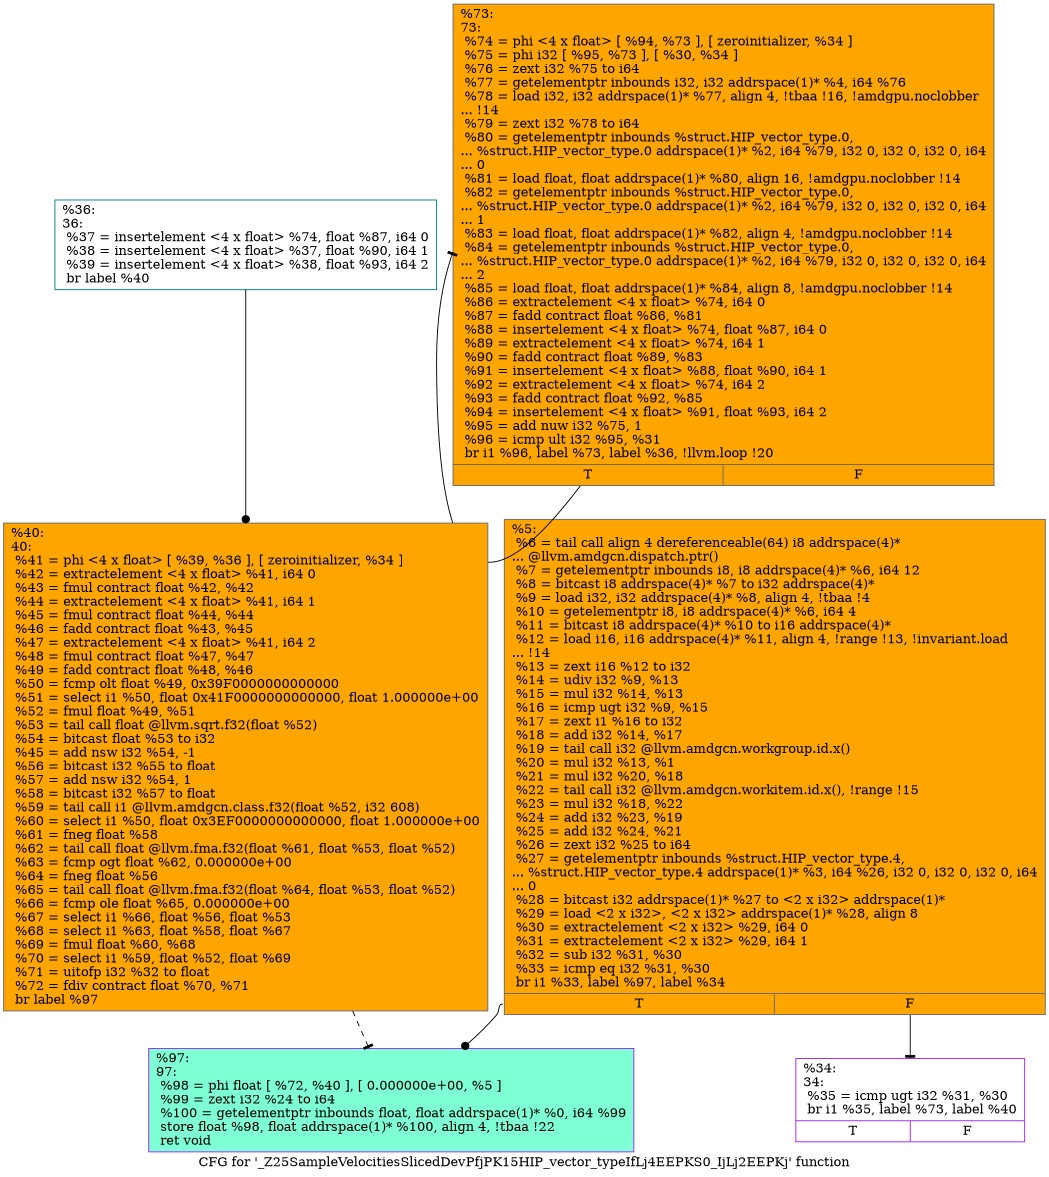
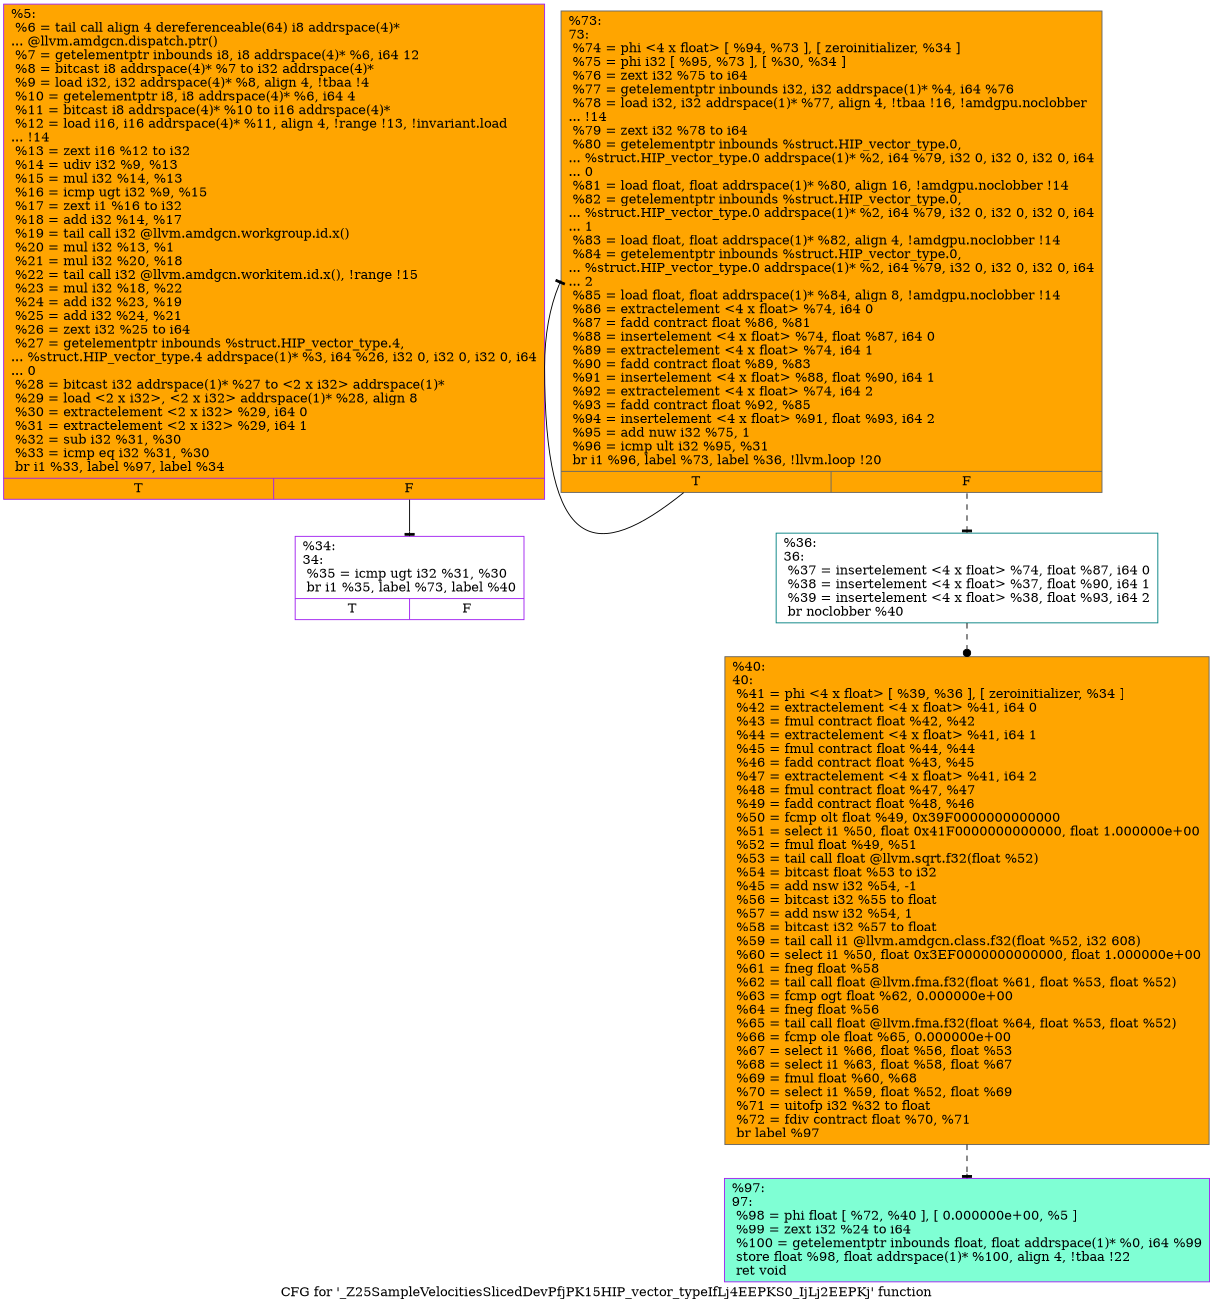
(106, 279) -> (844, 612)
(246, 403) -> (967, 636)
none -> (967, 511)
(775, 767) -> (274, 252)
(488, 1025) -> none
